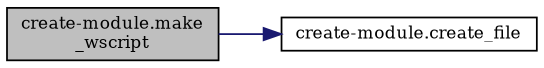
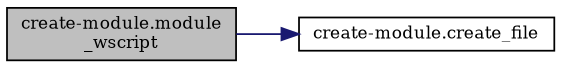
(113, 34) -> (122, 34)
